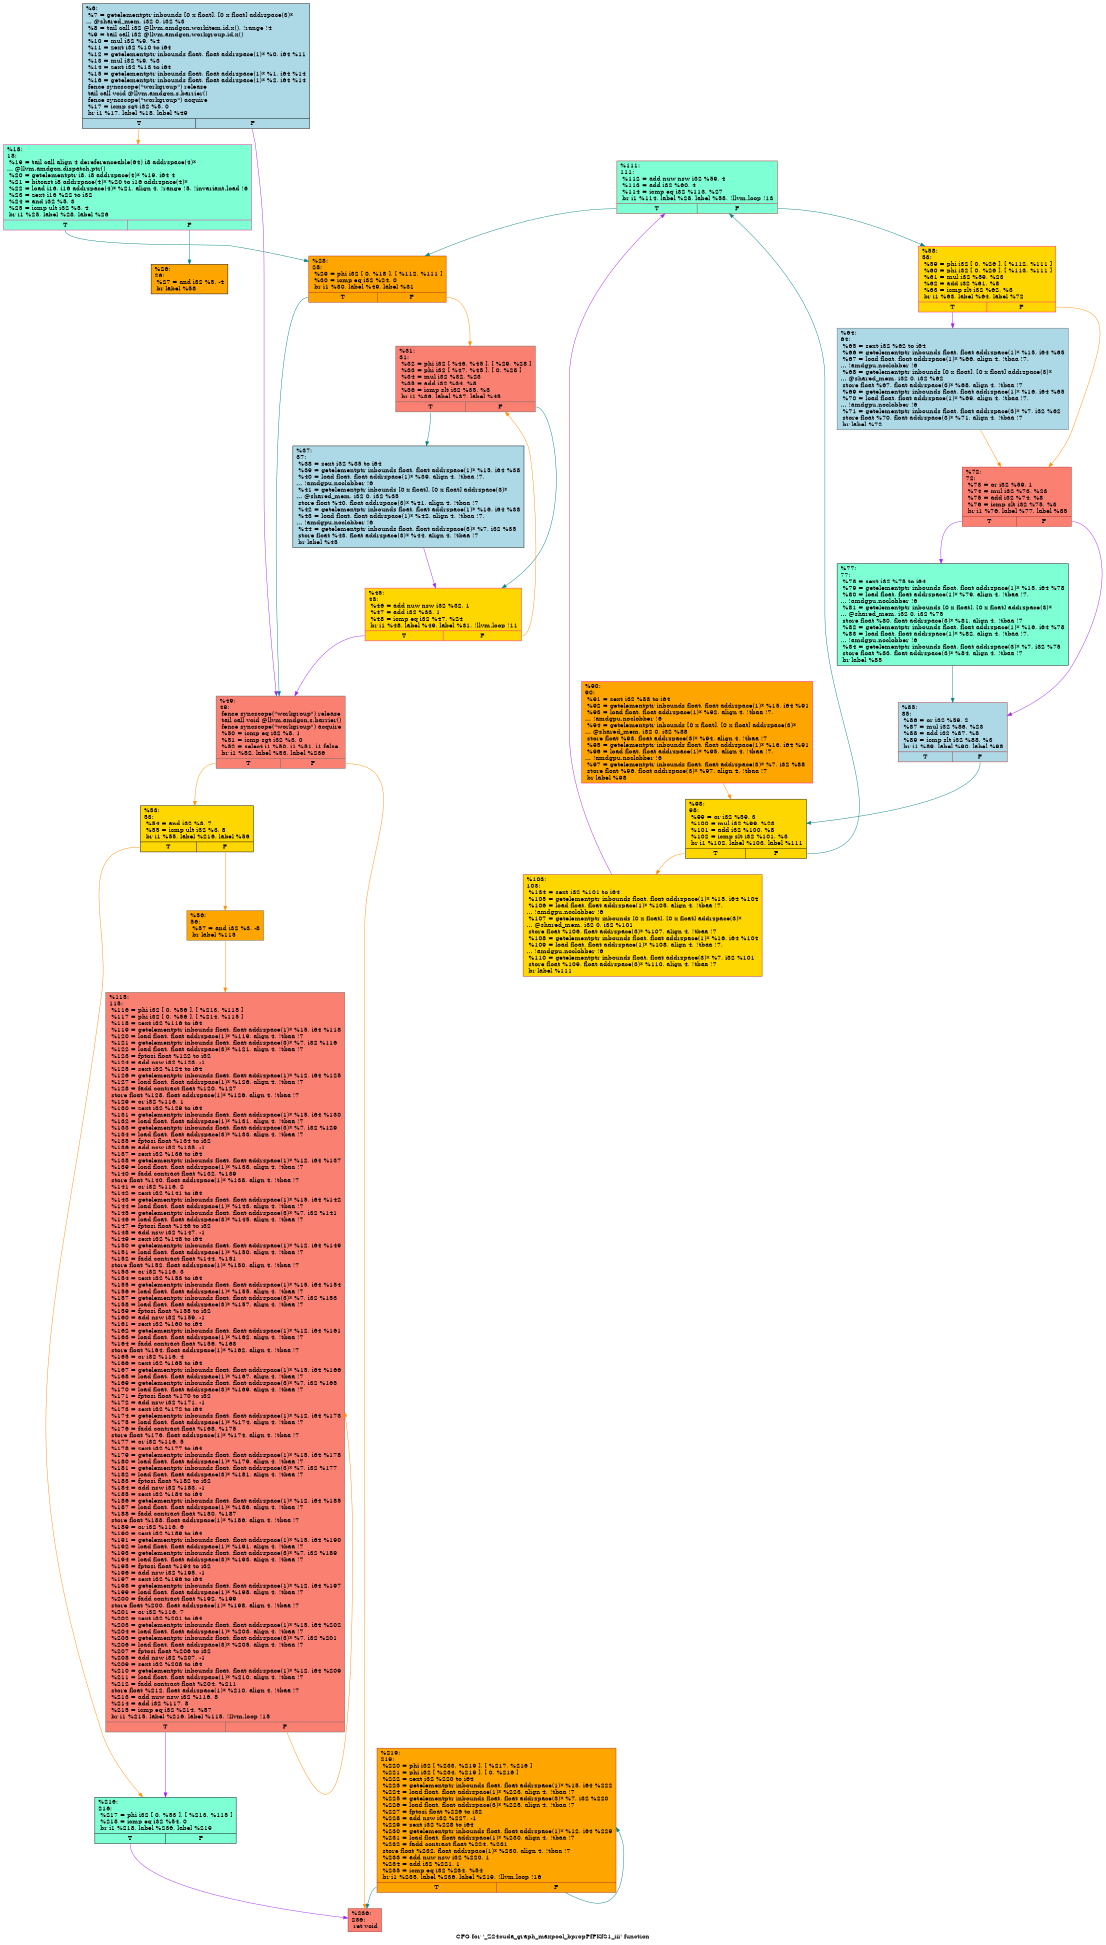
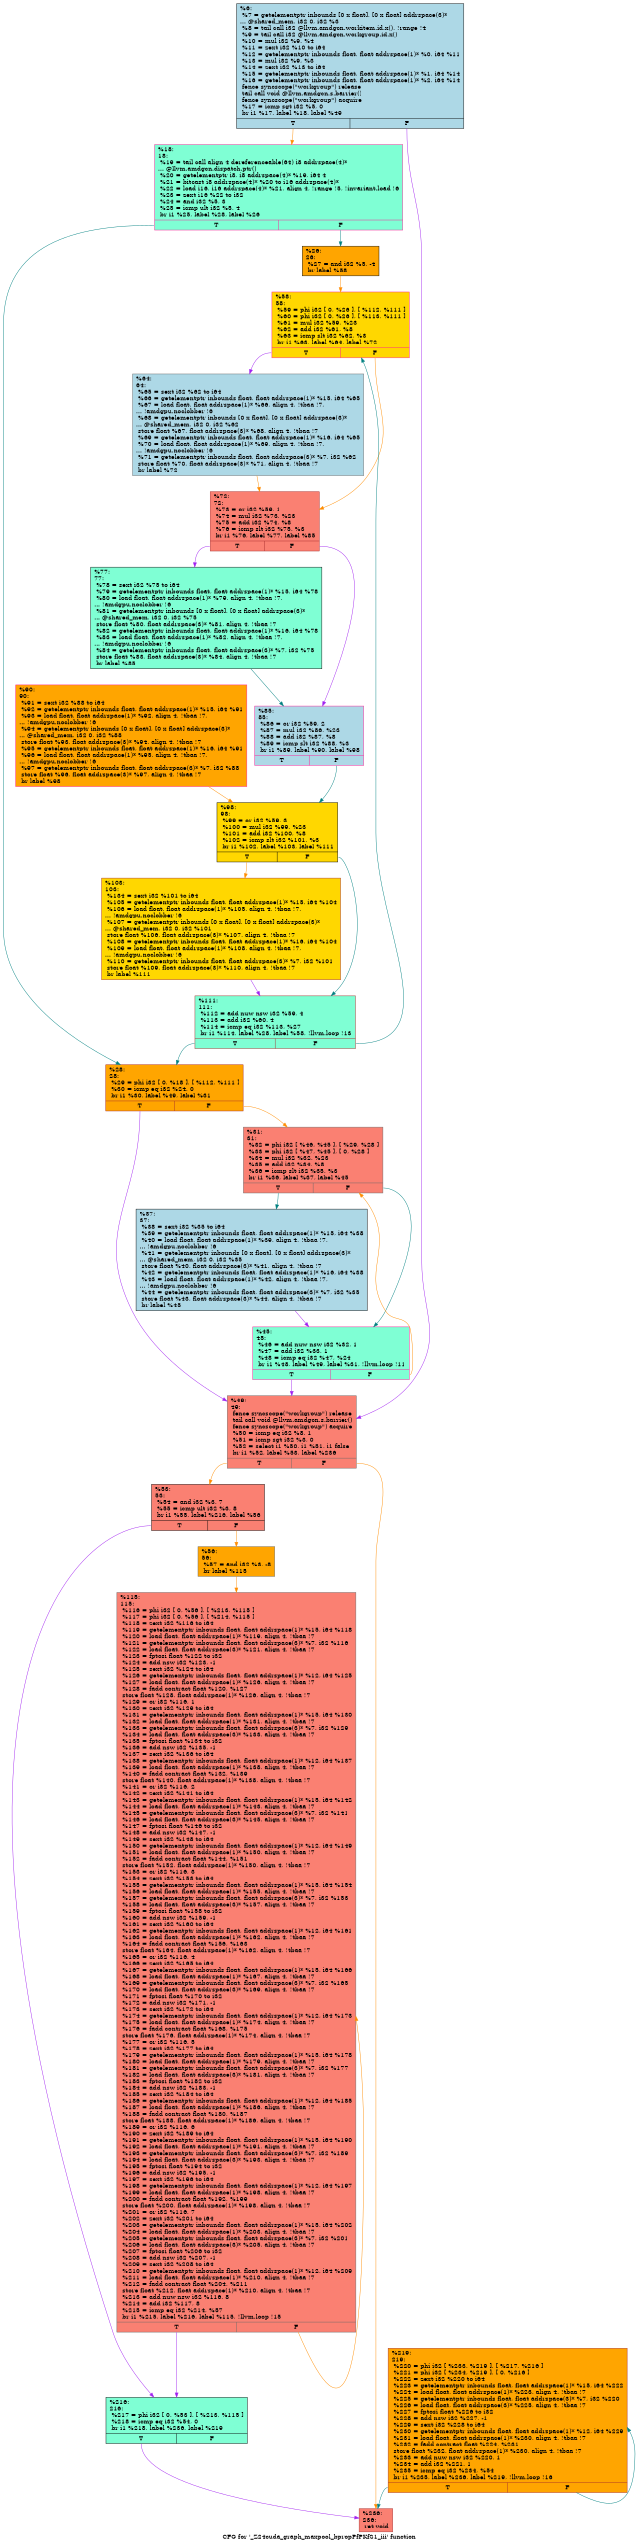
none -> (341, 282)
(277, 491) -> (120, 1275)
(443, 614) -> (331, 1353)
(953, 732) -> (309, 736)
(197, 829) -> (208, 1507)
(54, 1315) -> (21, 1942)
